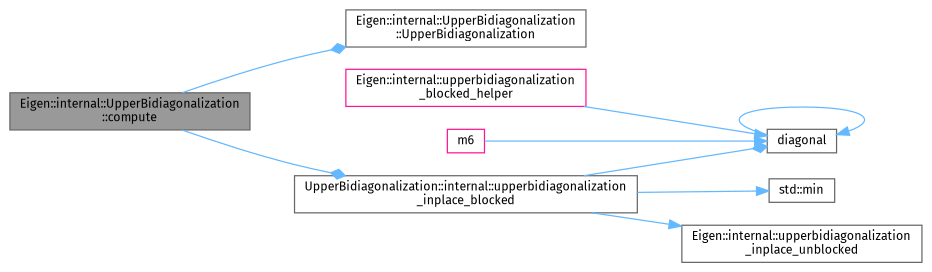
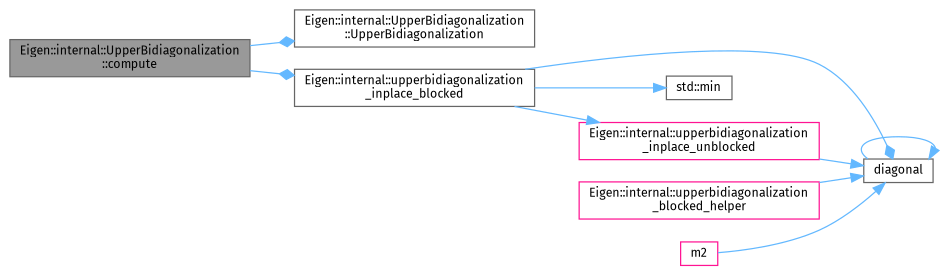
(466, 141) -> (699, 254)
none -> (835, 161)
(466, 194) -> (415, 88)
(802, 244) -> (699, 141)
